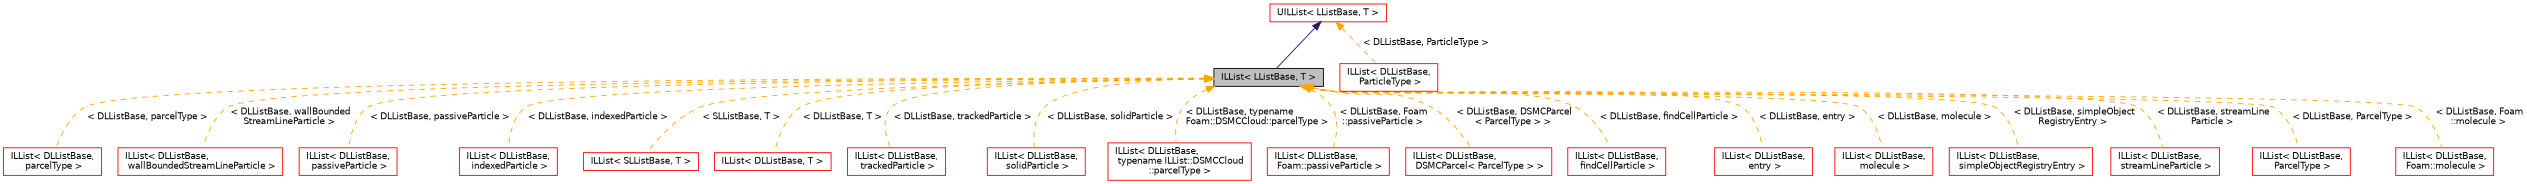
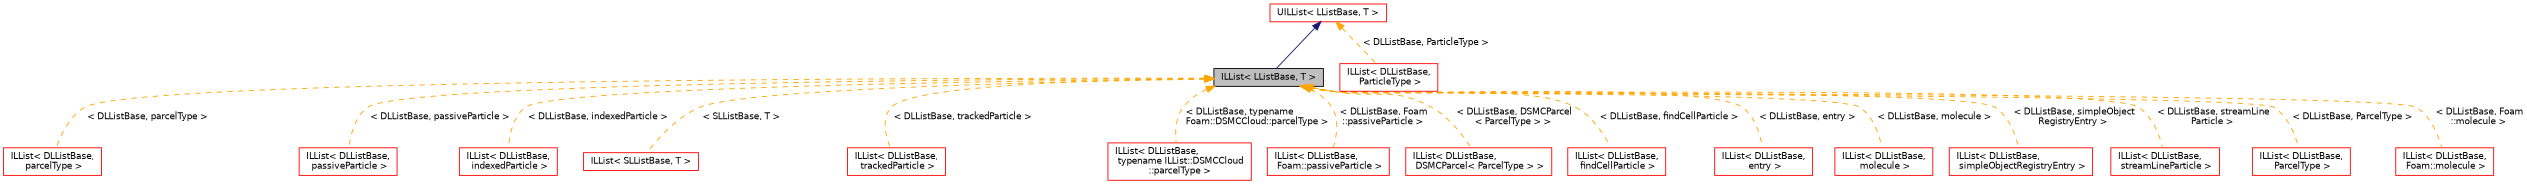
(200, 162) -> none
(773, 162) -> none
(1036, 162) -> none
